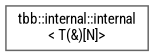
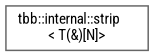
(77, 28) -> (77, 28)
